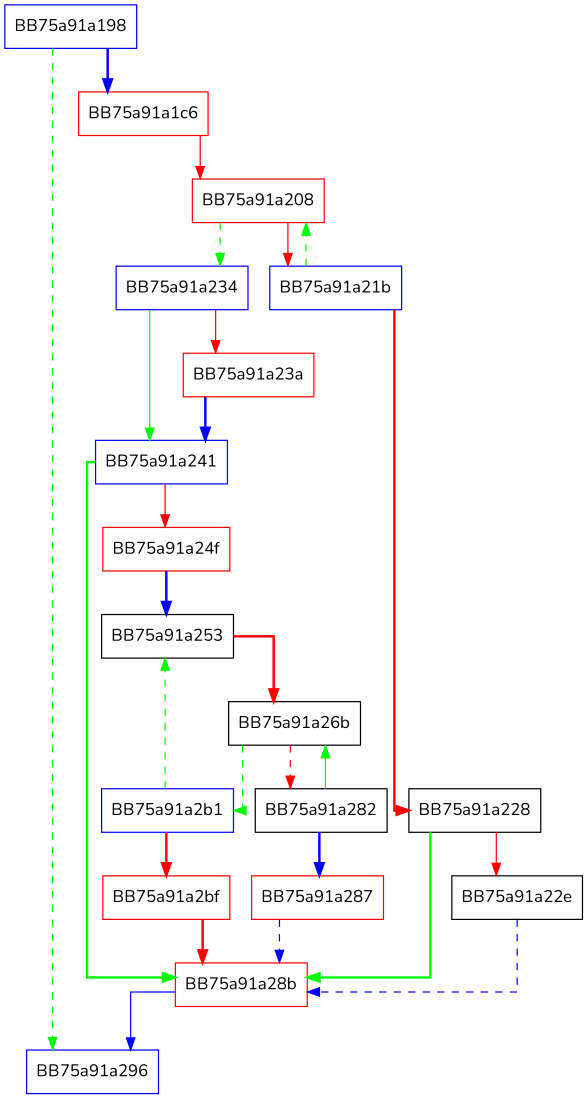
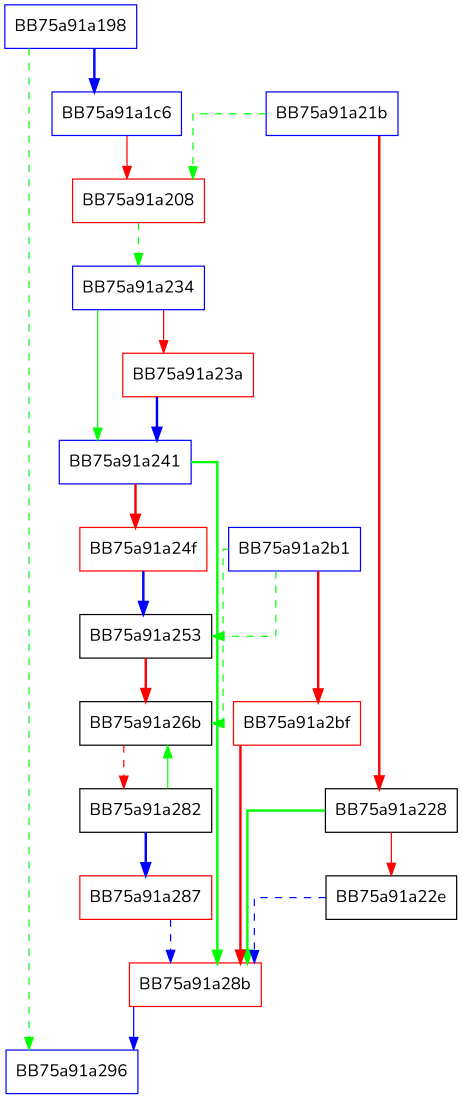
(143, 114) -> (117, 114)
(288, 238) -> none
(165, 499) -> (135, 499)
(243, 778) -> (223, 634)
